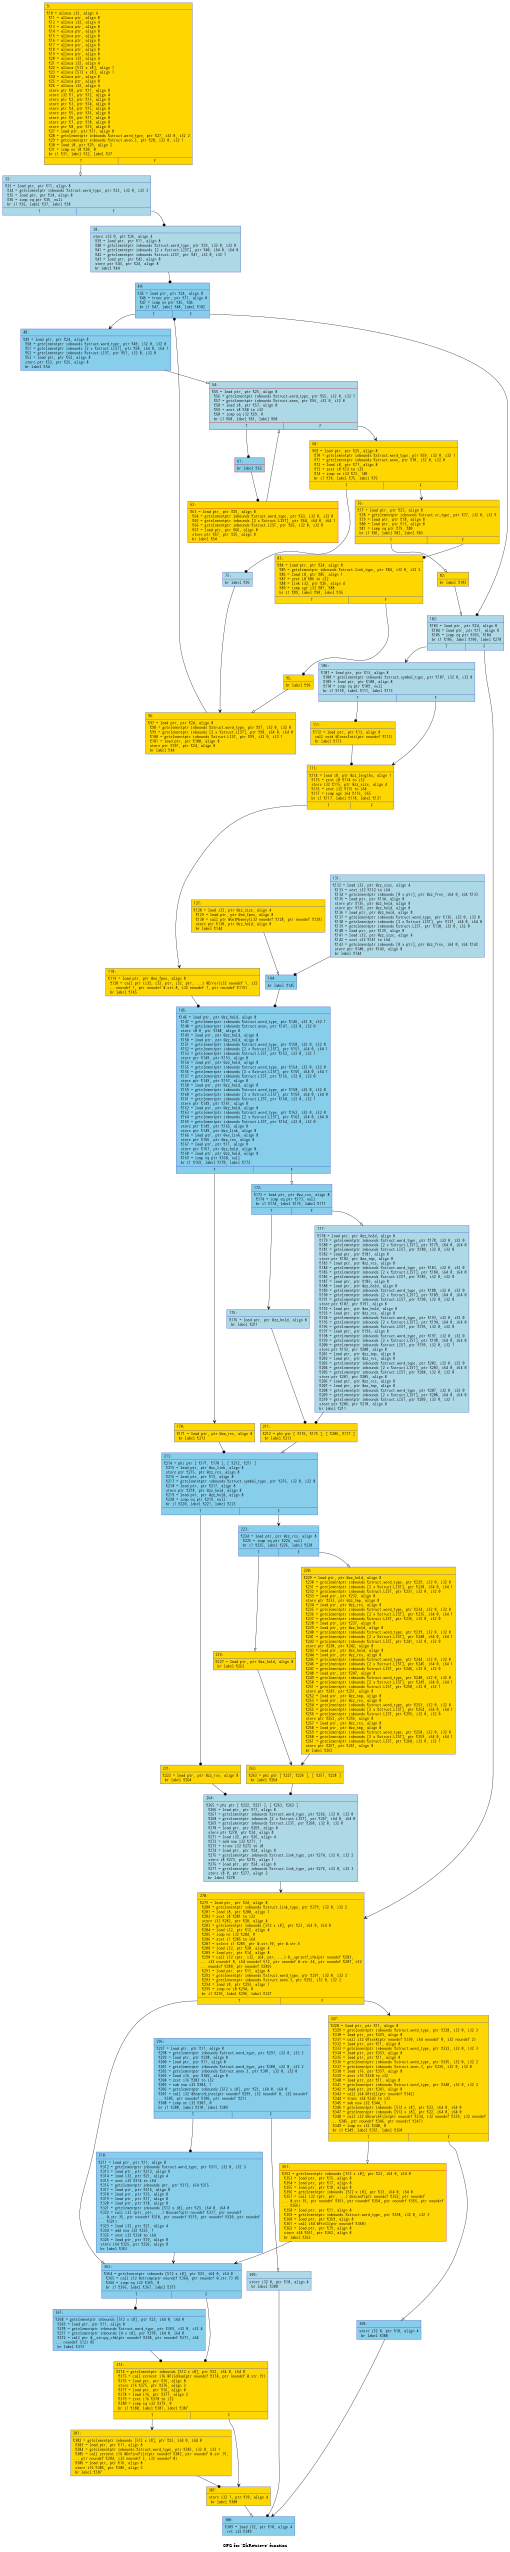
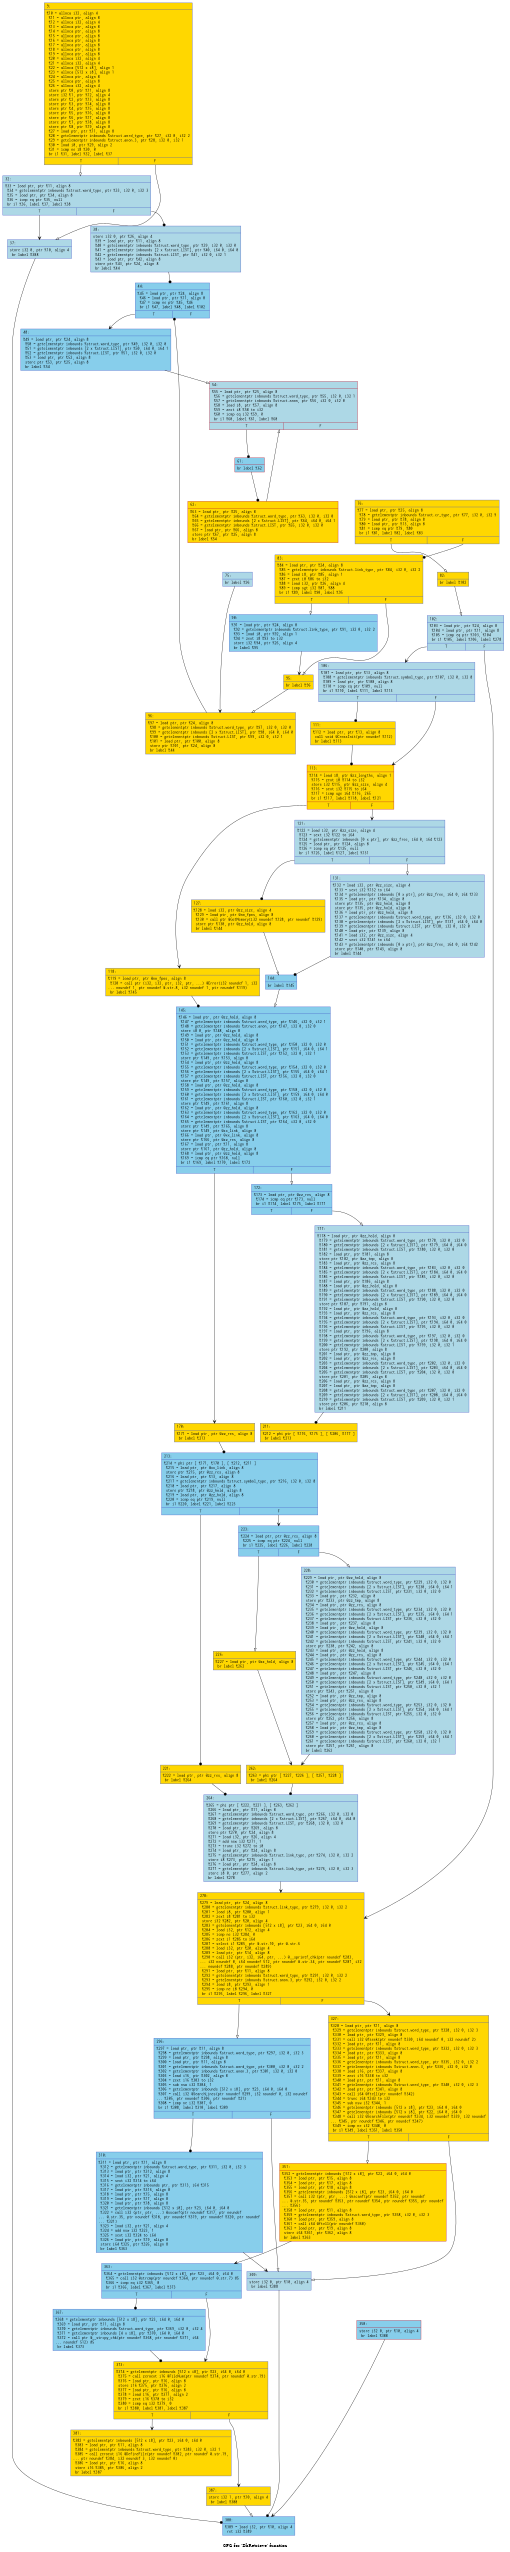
none -> (40, 249)
(172, 298) -> (171, 298)
(473, 364) -> none
(384, 465) -> none
(311, 583) -> (311, 583)
none -> (303, 633)
(366, 660) -> (366, 660)
(350, 787) -> (350, 787)
none -> (370, 842)
(277, 997) -> (277, 997)
(268, 1319) -> none
(290, 1446) -> none
(378, 1661) -> (378, 1661)
(102, 2110) -> (239, 2020)
(462, 2238) -> (438, 2260)
(174, 2256) -> (254, 2261)
(210, 2329) -> (210, 2329)
(389, 2330) -> (389, 2330)
(208, 2481) -> none
